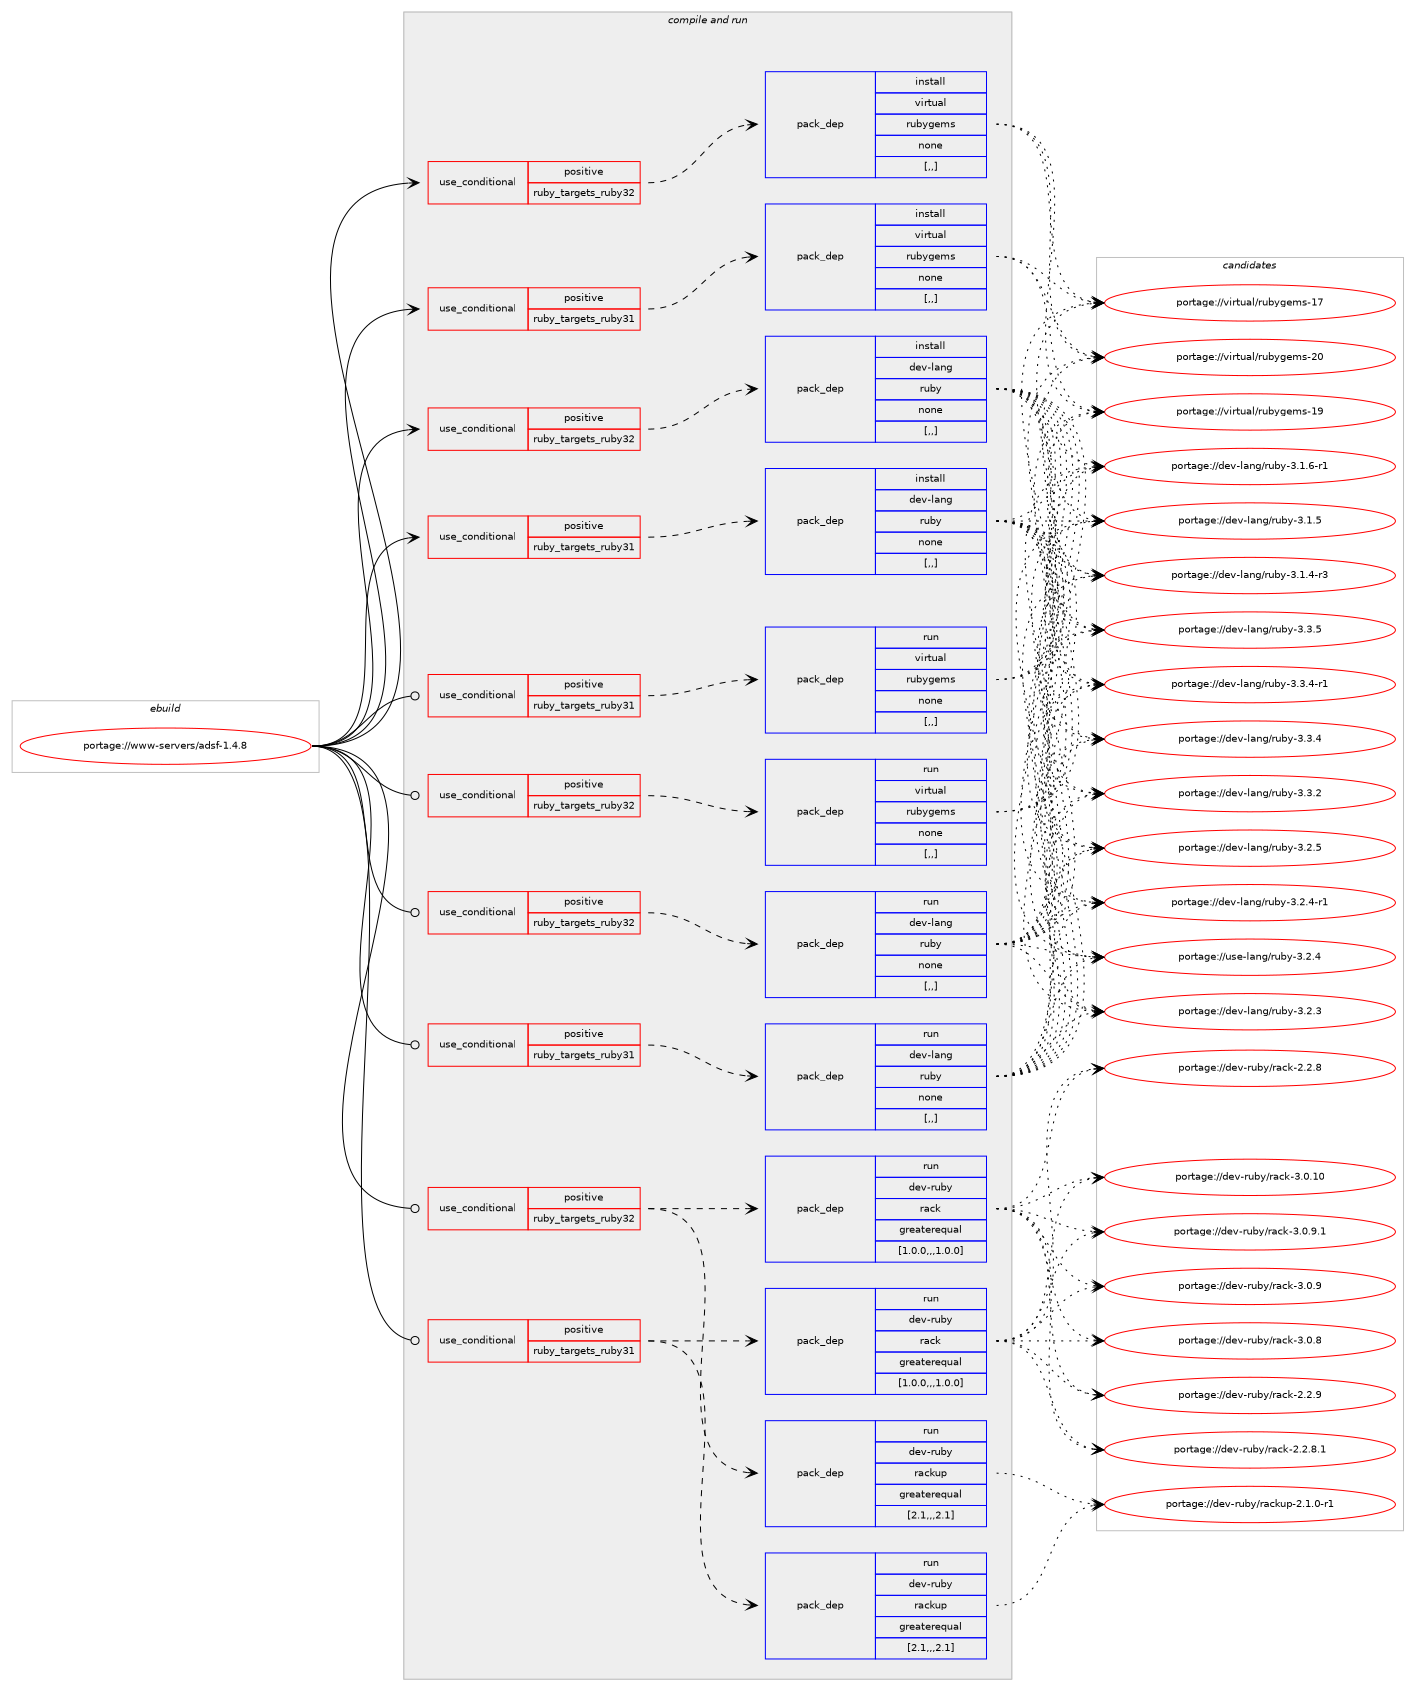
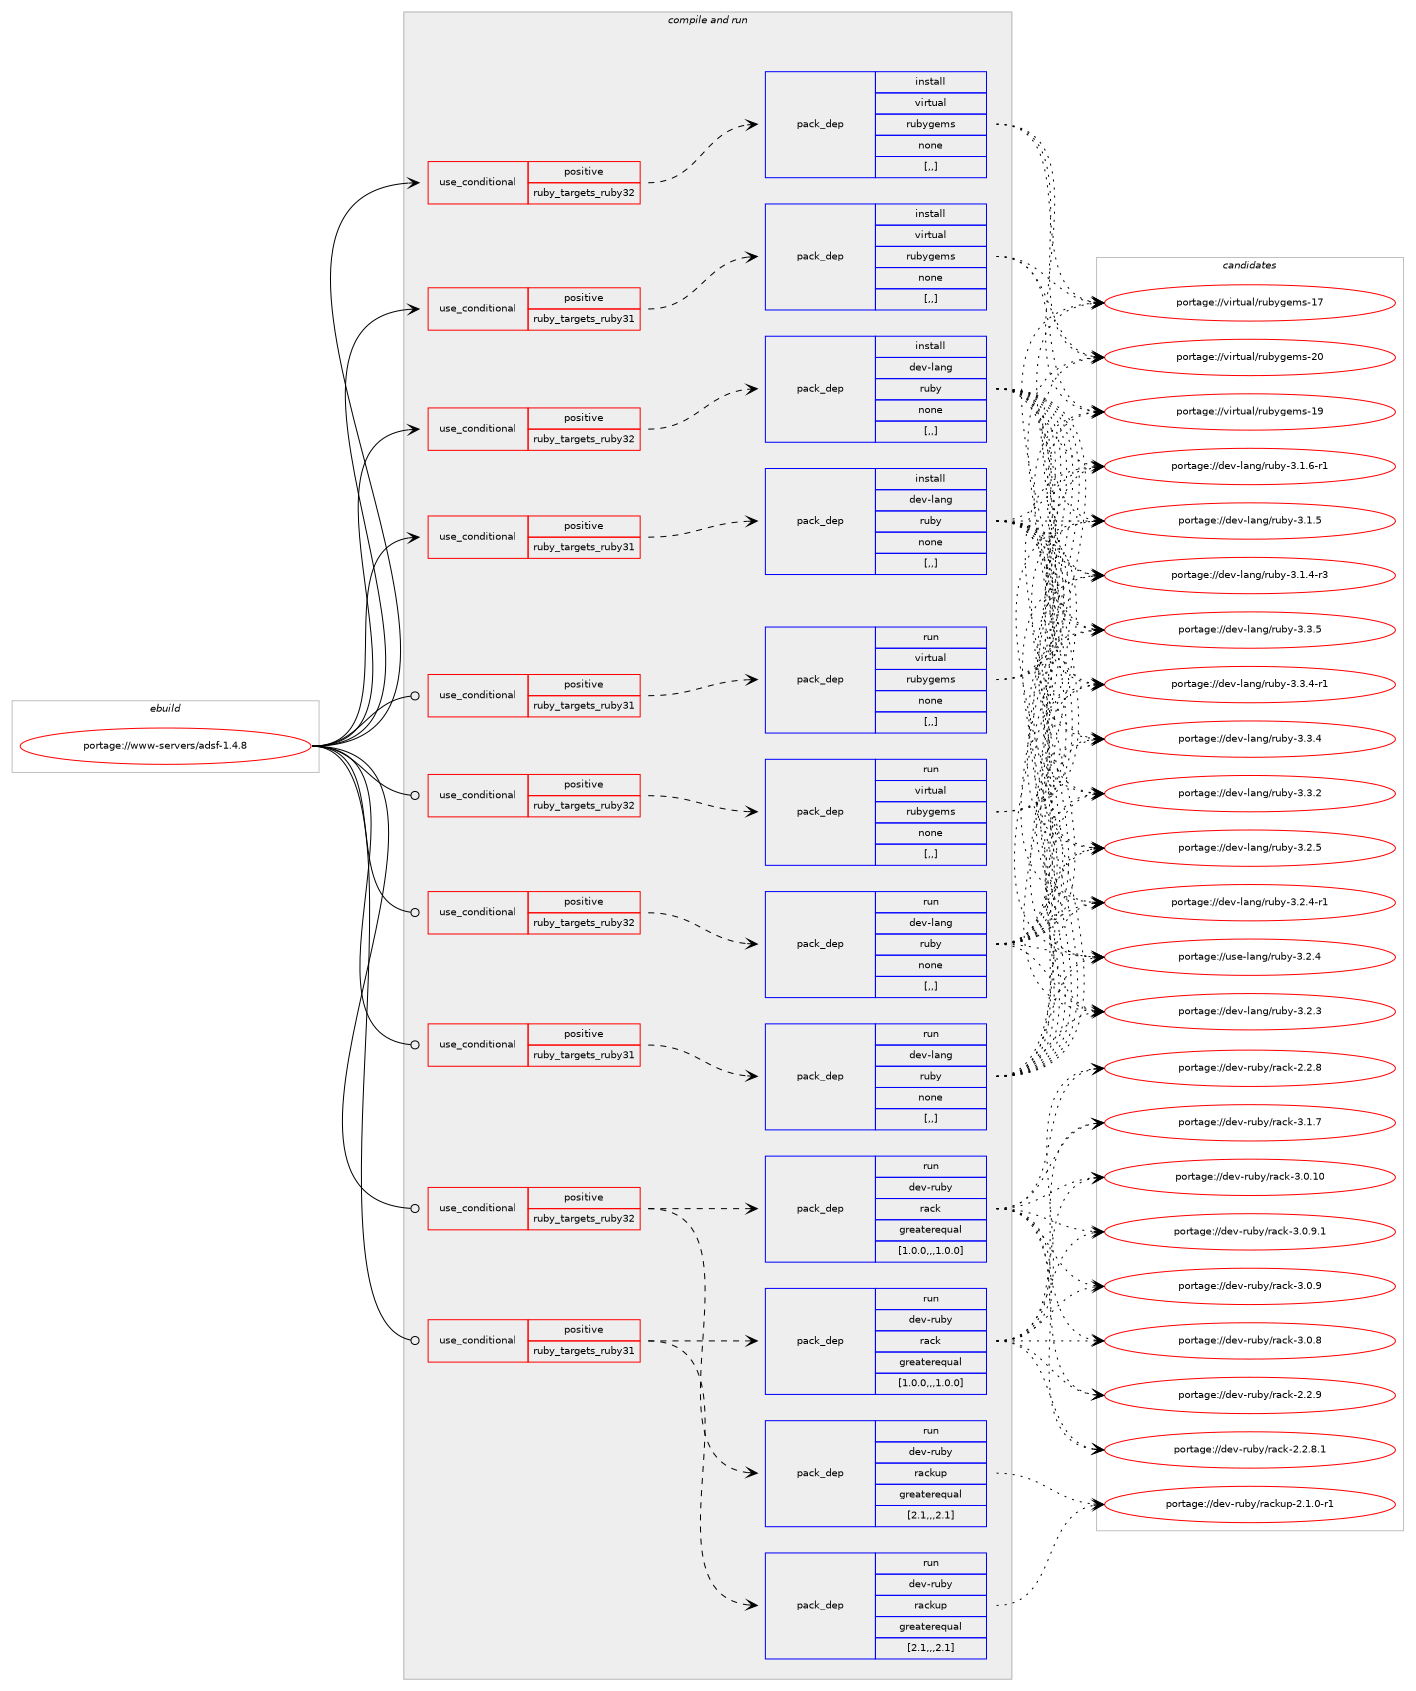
none -> (1250, 1123)
